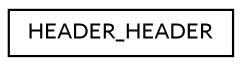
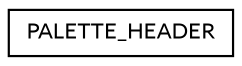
(121, 33) -> (121, 33)
